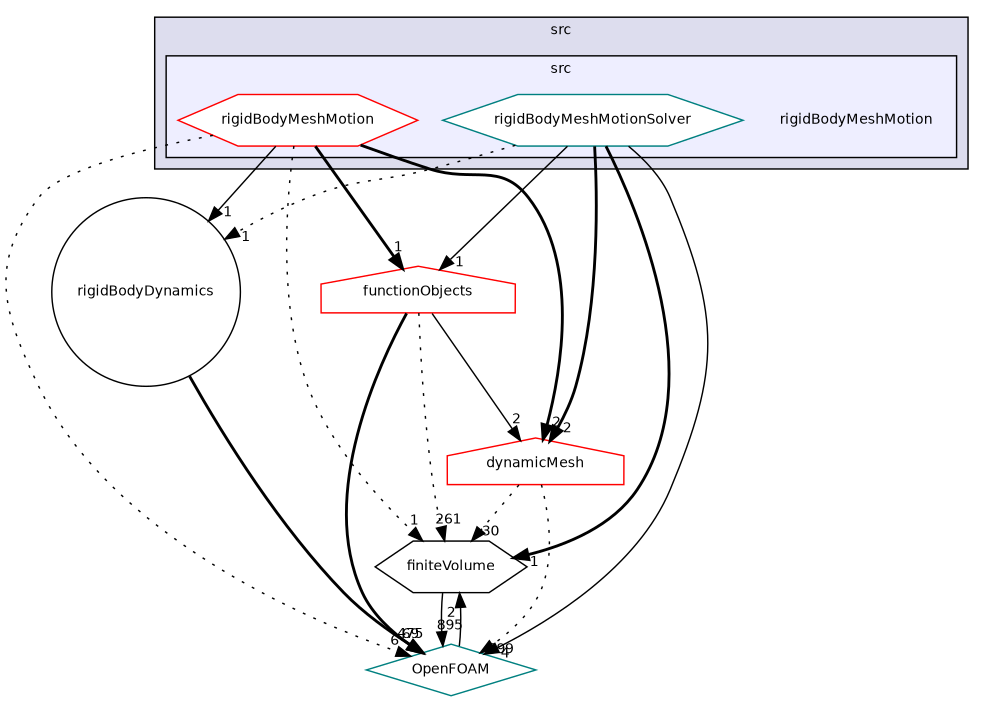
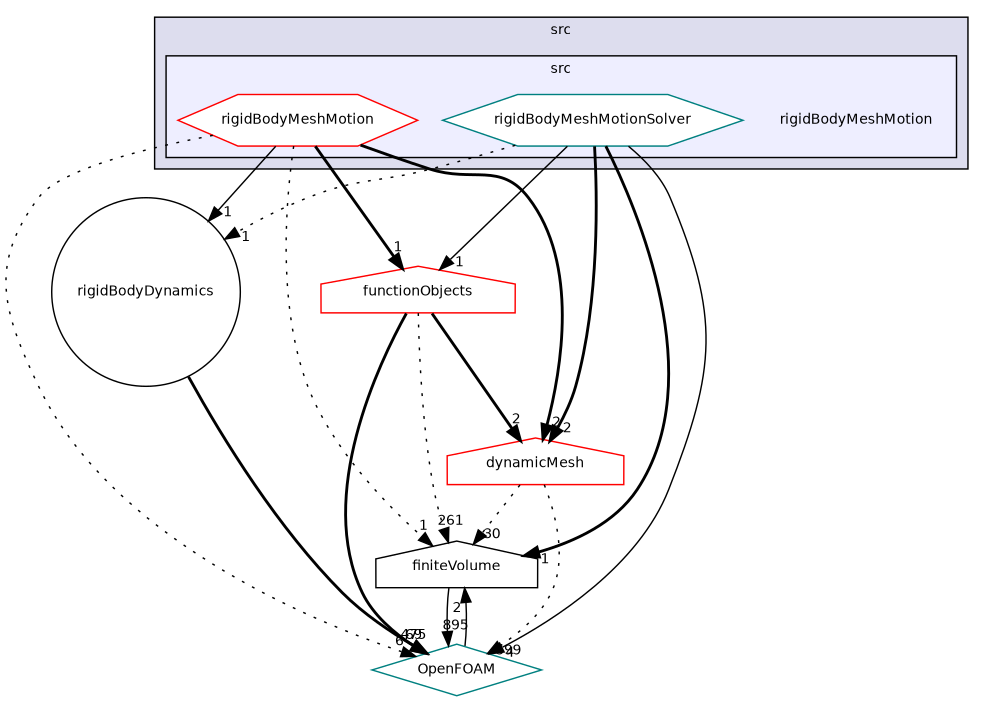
(472, 371) -> (472, 371)
(451, 567) -> (457, 567)
